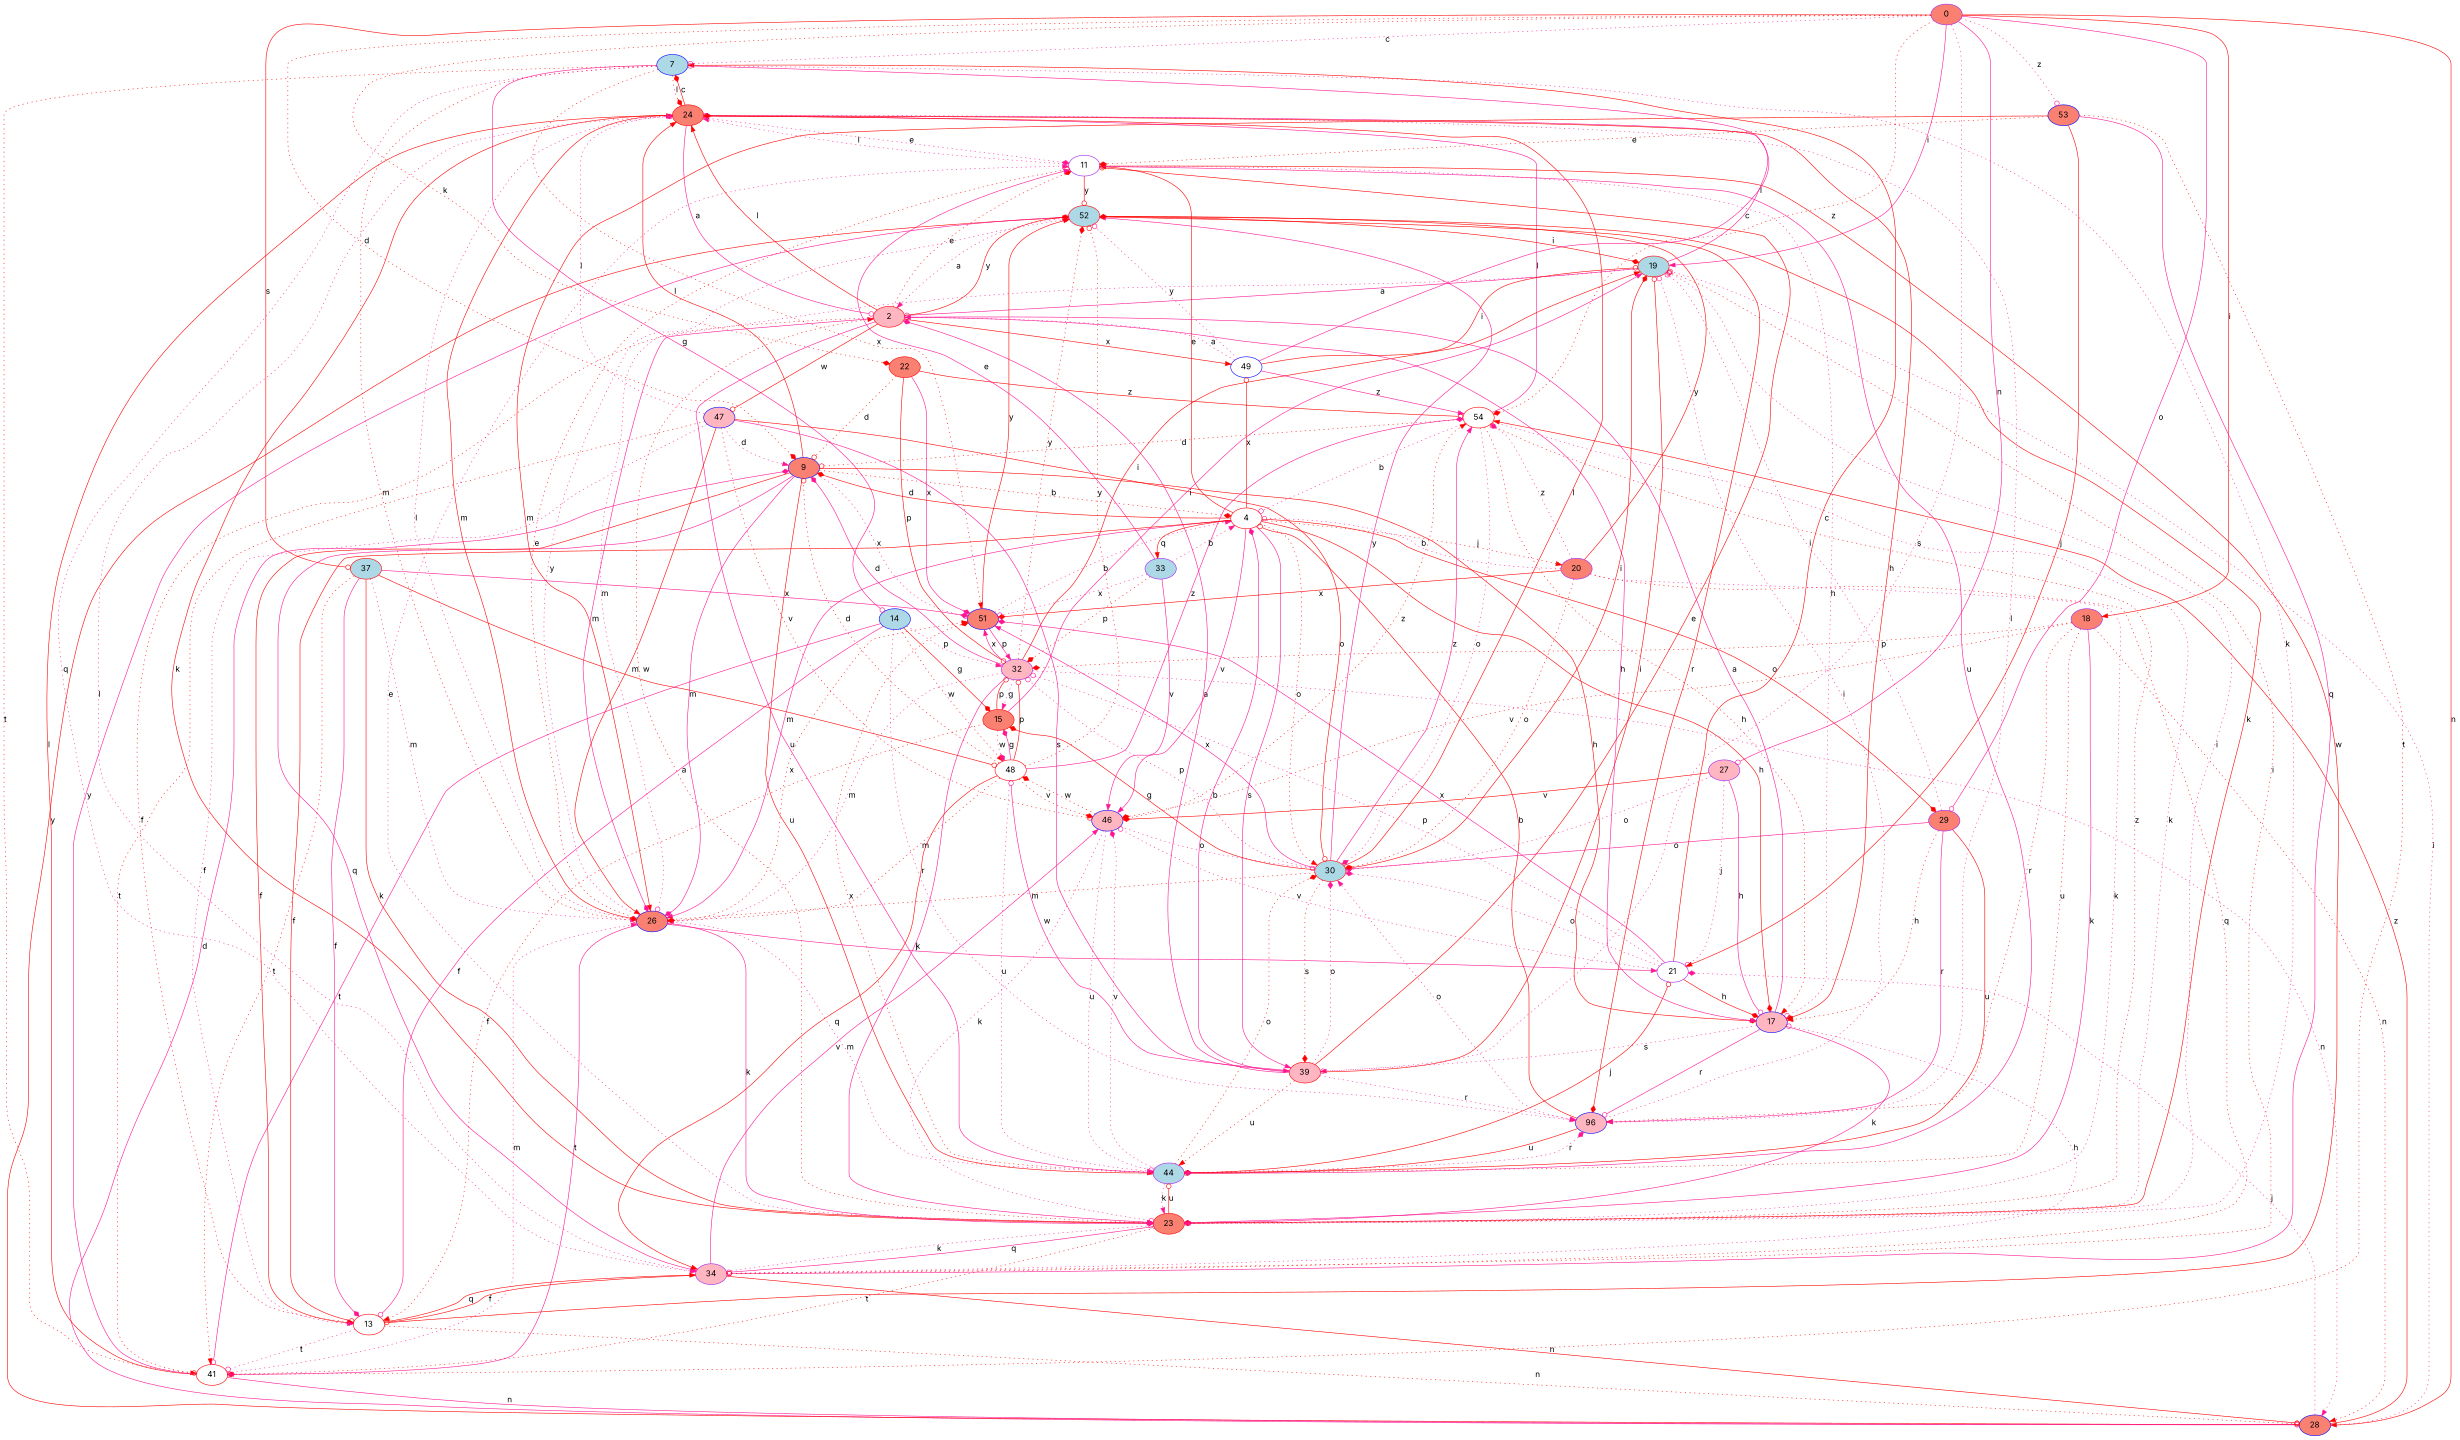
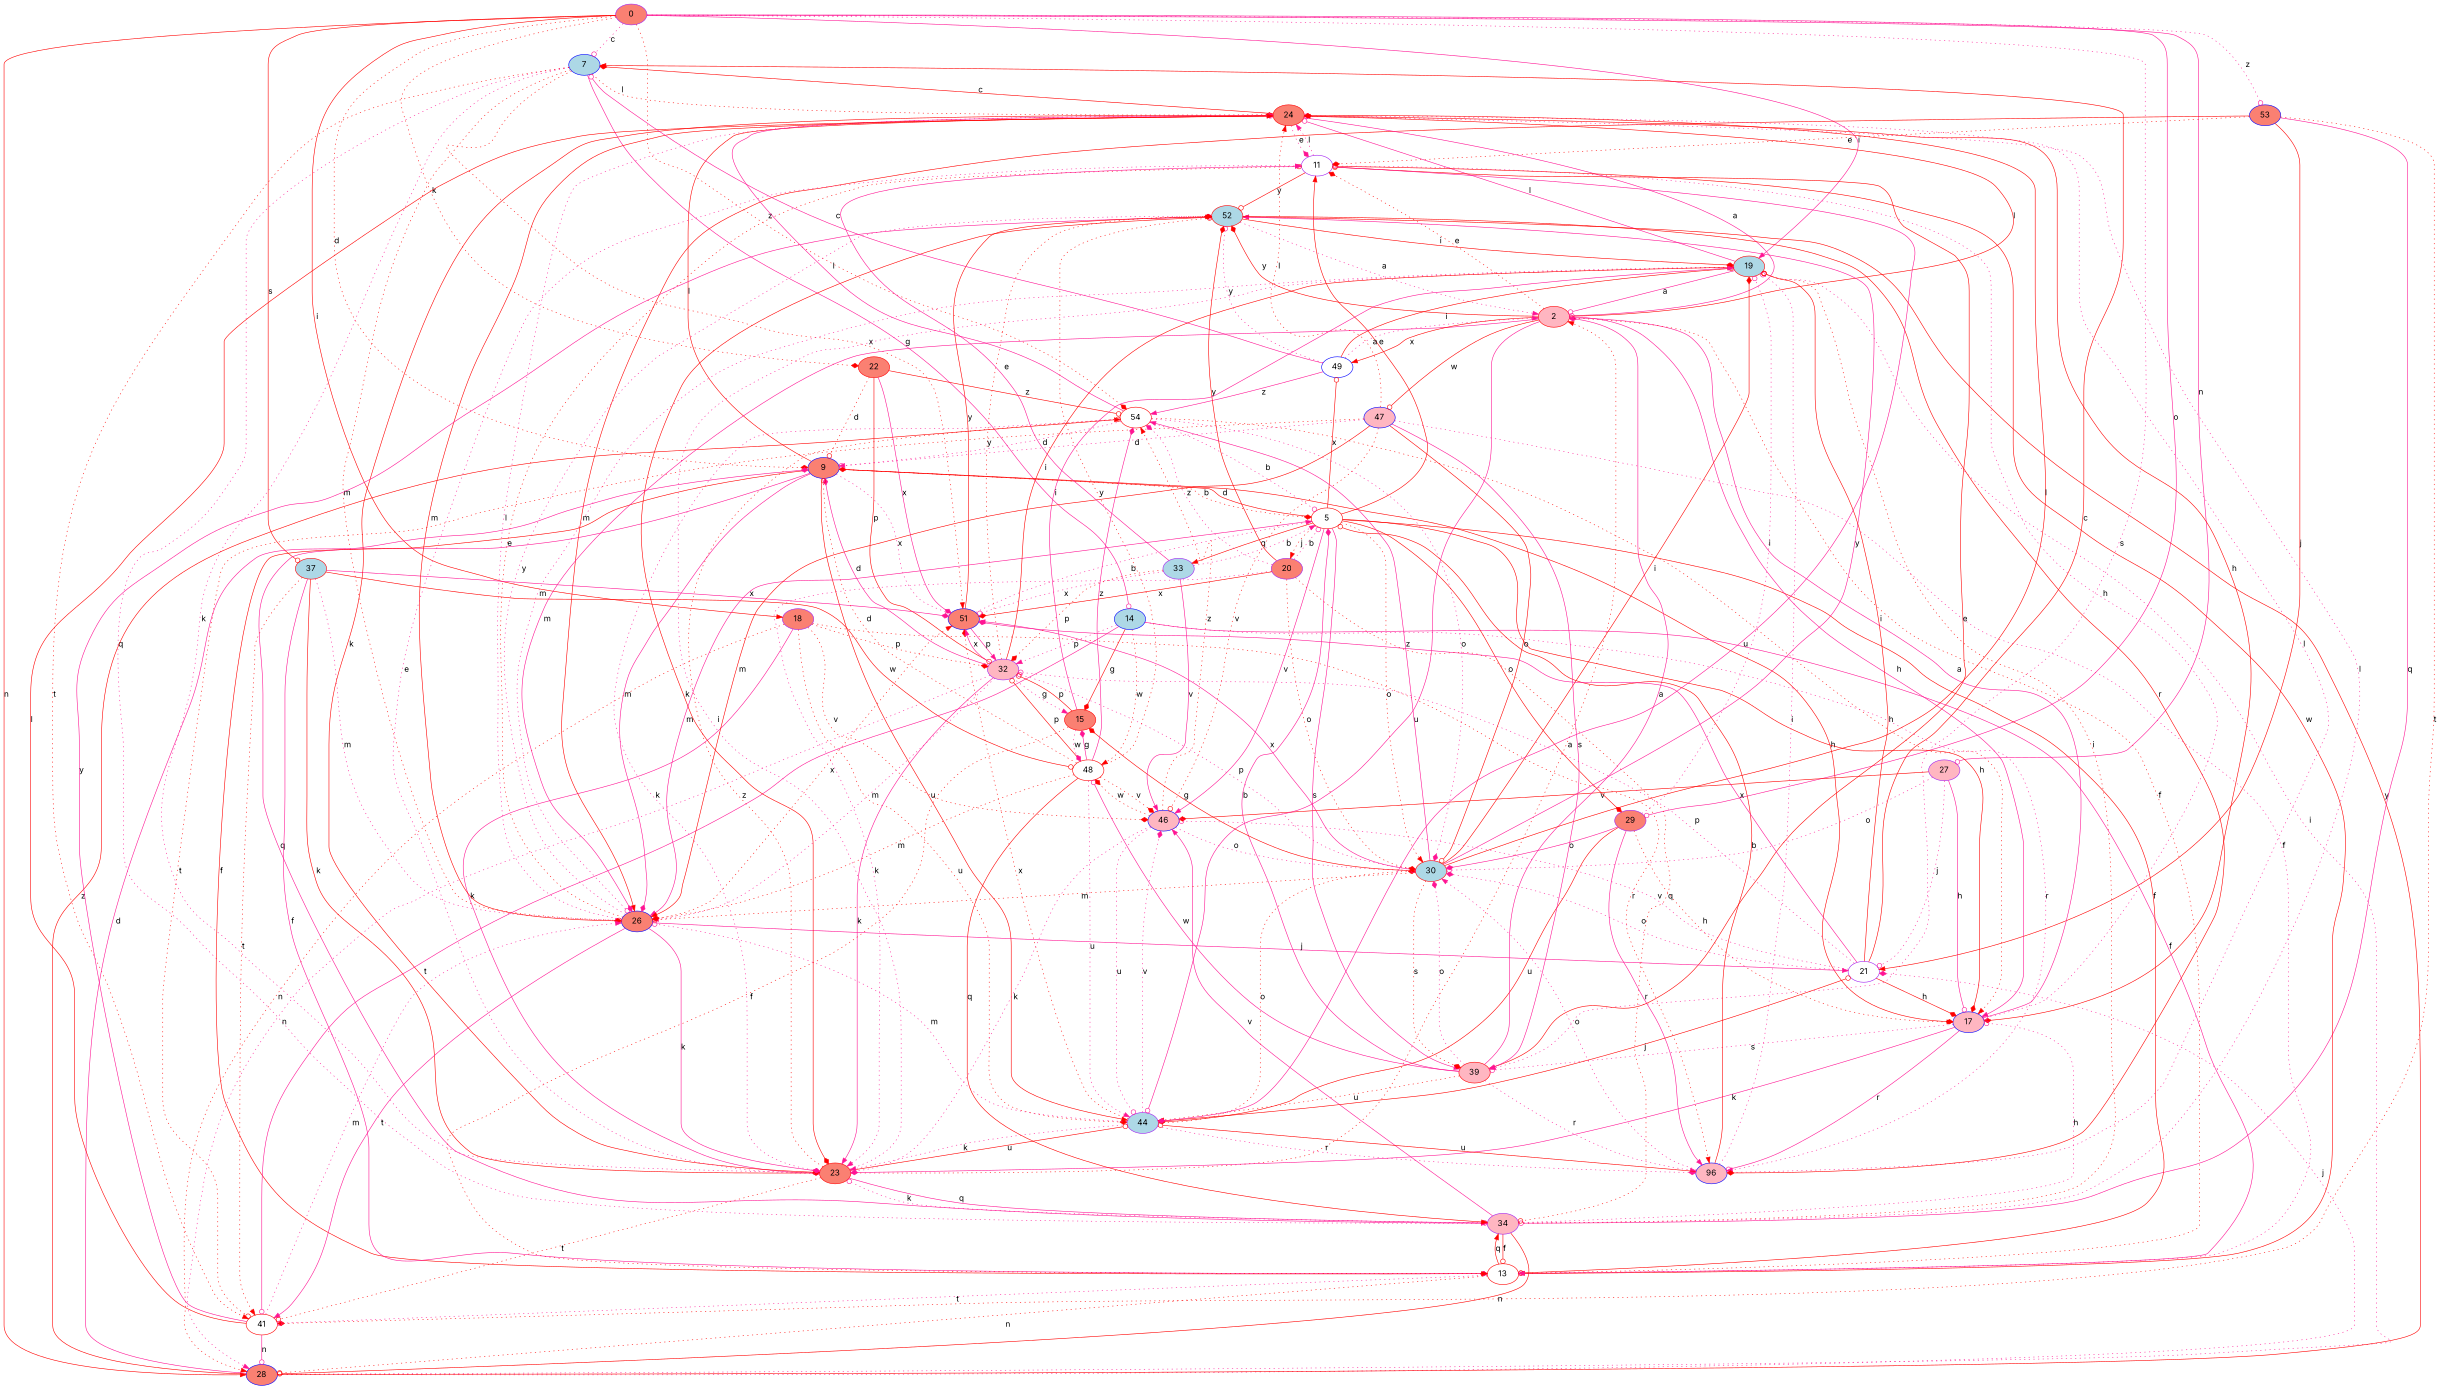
(580, 271) -> (1273, 309)
(1144, 443) -> (983, 449)
(1246, 518) -> (1327, 518)
(1623, 736) -> (1875, 599)
